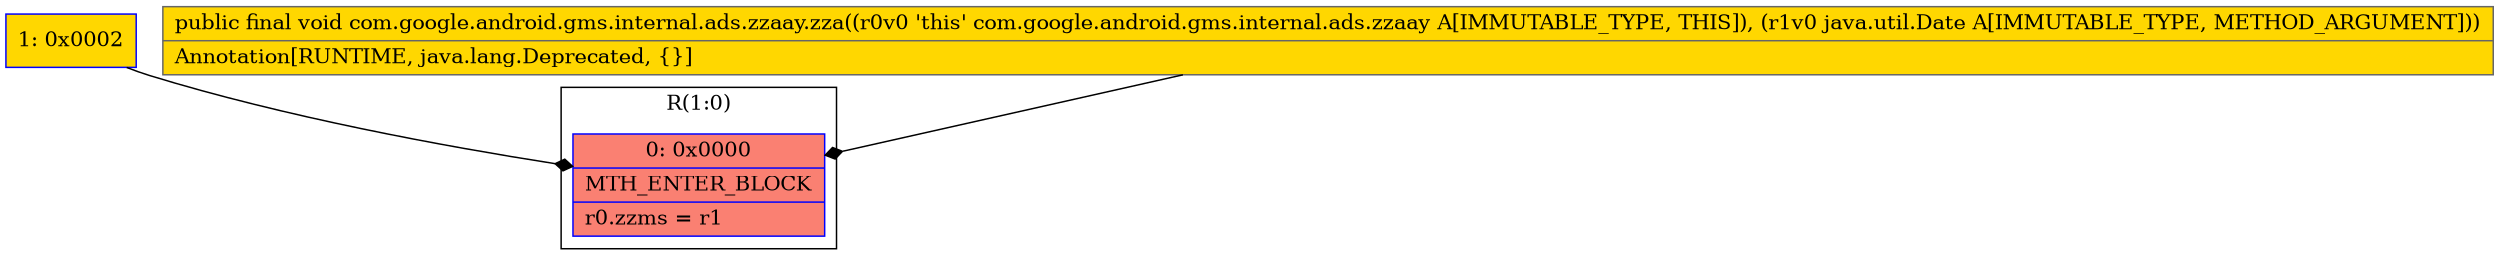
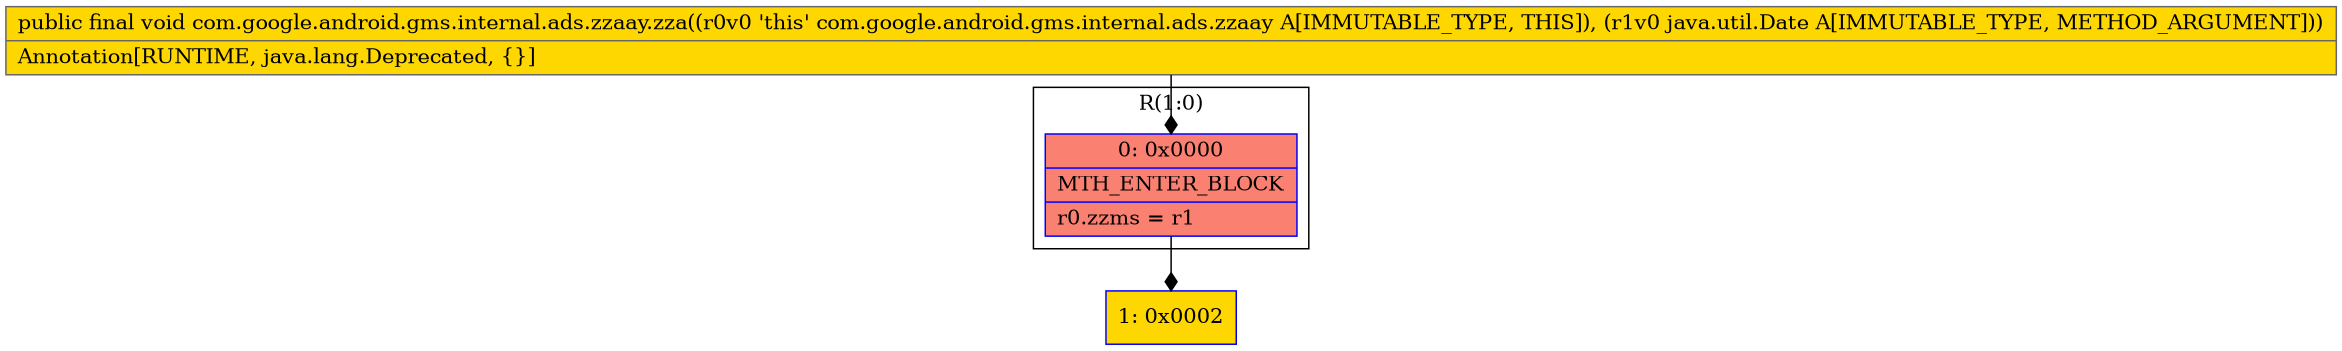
(339, 124) -> (1171, 258)
